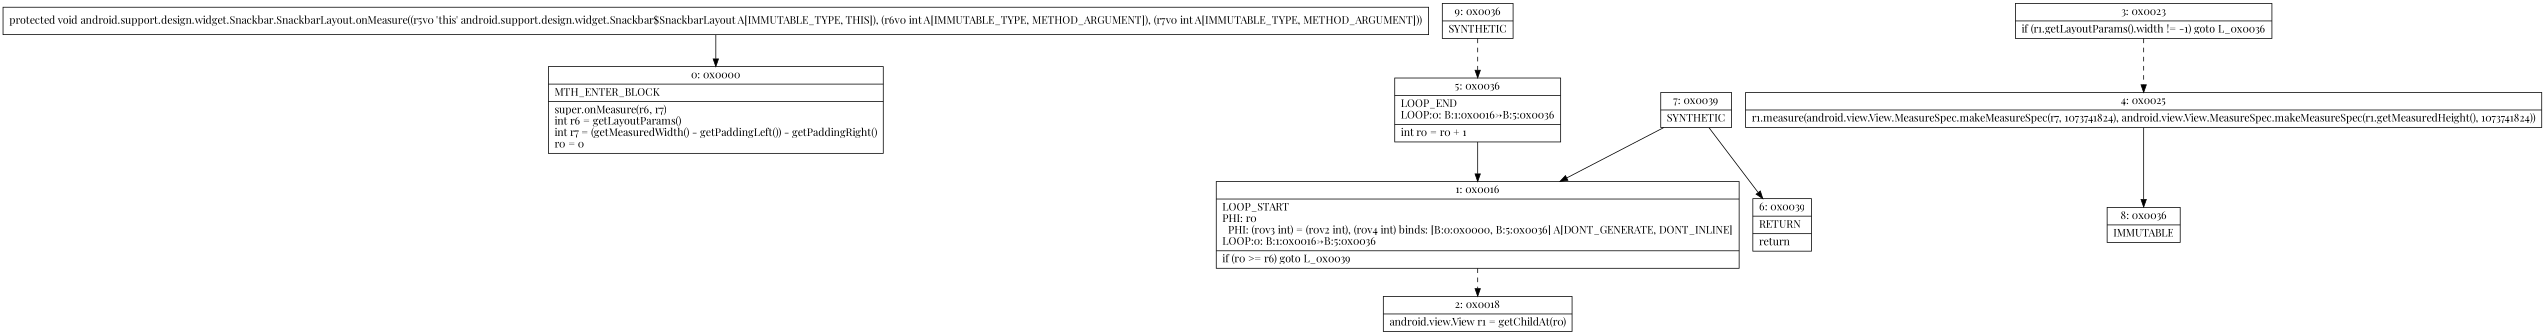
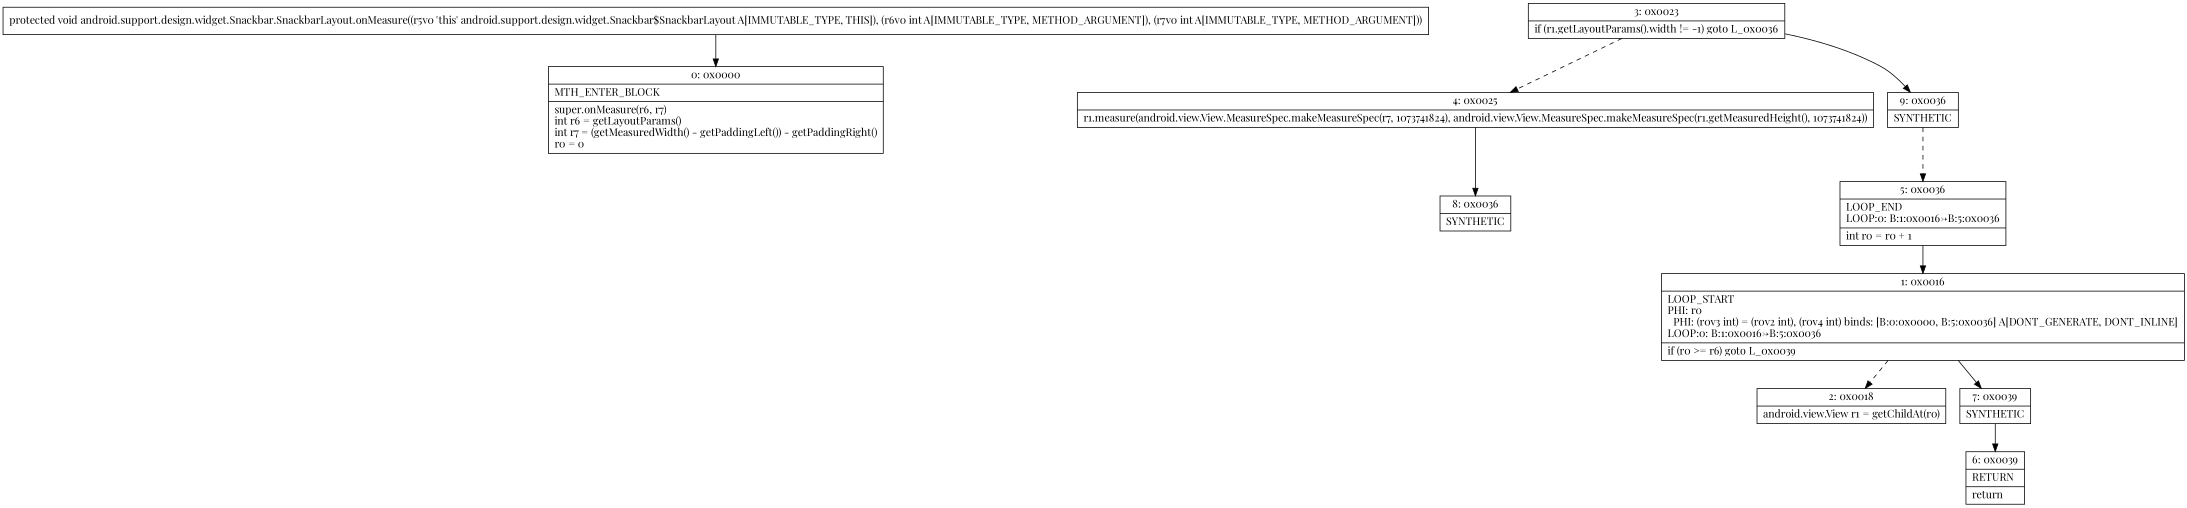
none -> (1849, 52)
(1615, 153) -> (1967, 371)
(2144, 233) -> (1475, 222)
